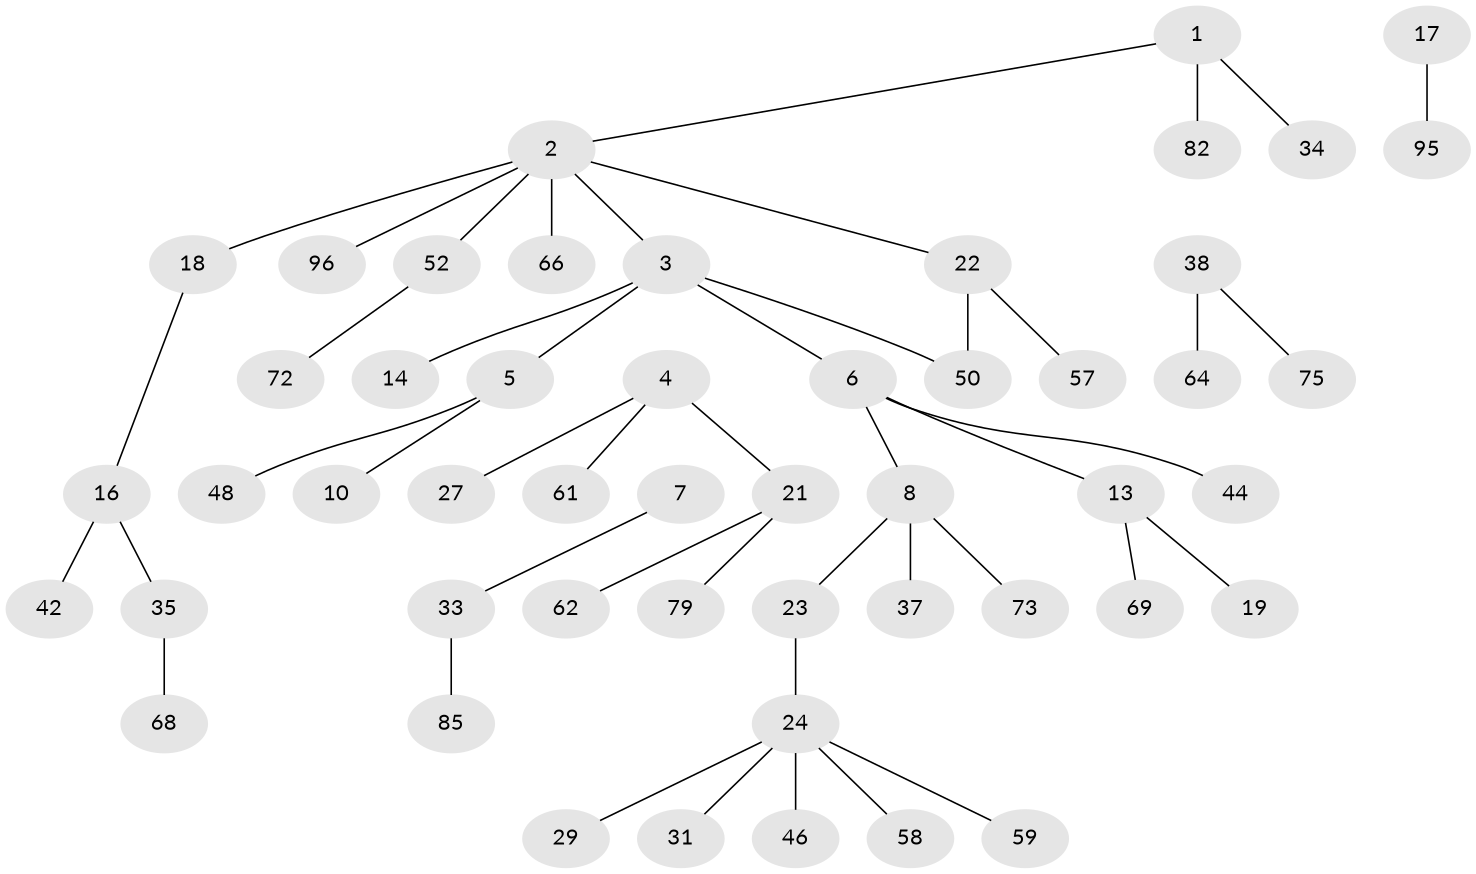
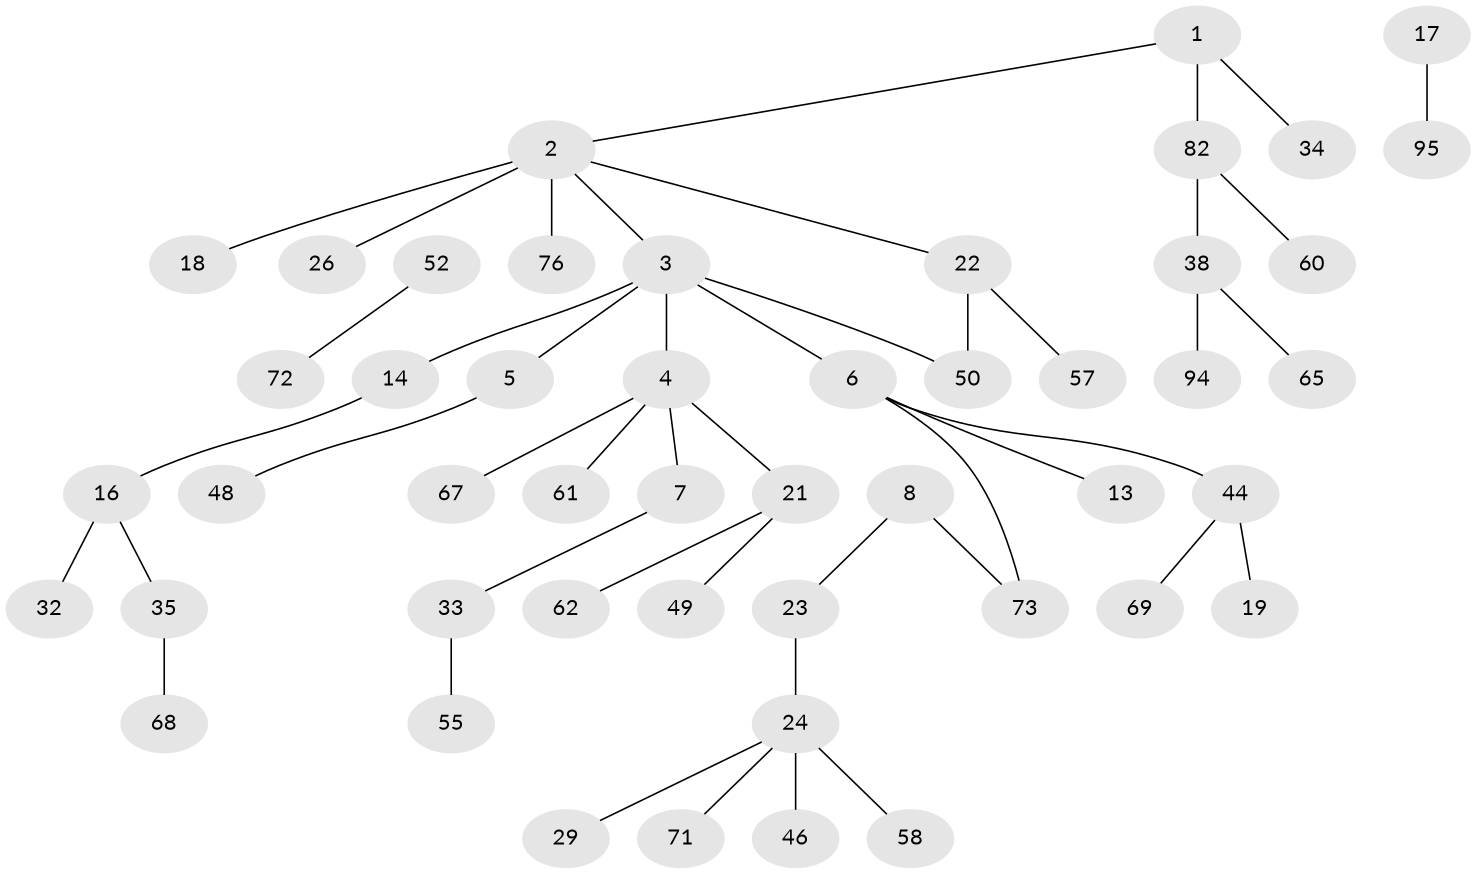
(494, 207) -> none
none -> (1197, 207)
(322, 265) -> (322, 265)
(552, 265) -> (552, 265)
none -> (1312, 265)
none -> (666, 322)
(150, 379) -> (251, 437)
(1197, 379) -> (1197, 379)
(1312, 379) -> (1312, 379)
none -> (674, 437)
(882, 437) -> (974, 474)
(336, 494) -> none
(451, 494) -> (451, 494)
(1130, 551) -> (1188, 552)
(1188, 552) -> (1245, 551)
(49, 609) -> (49, 609)
(681, 609) -> (681, 609)
(910, 609) -> none
(451, 724) -> (451, 724)
(681, 839) -> (681, 839)
(1025, 839) -> none
